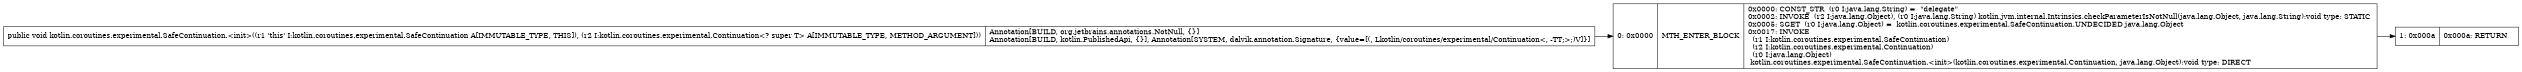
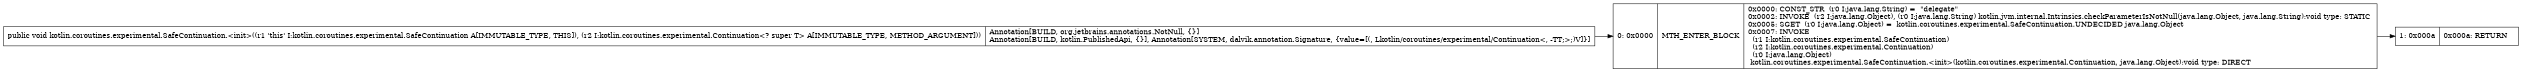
(1781, 32) -> (1781, 32)
